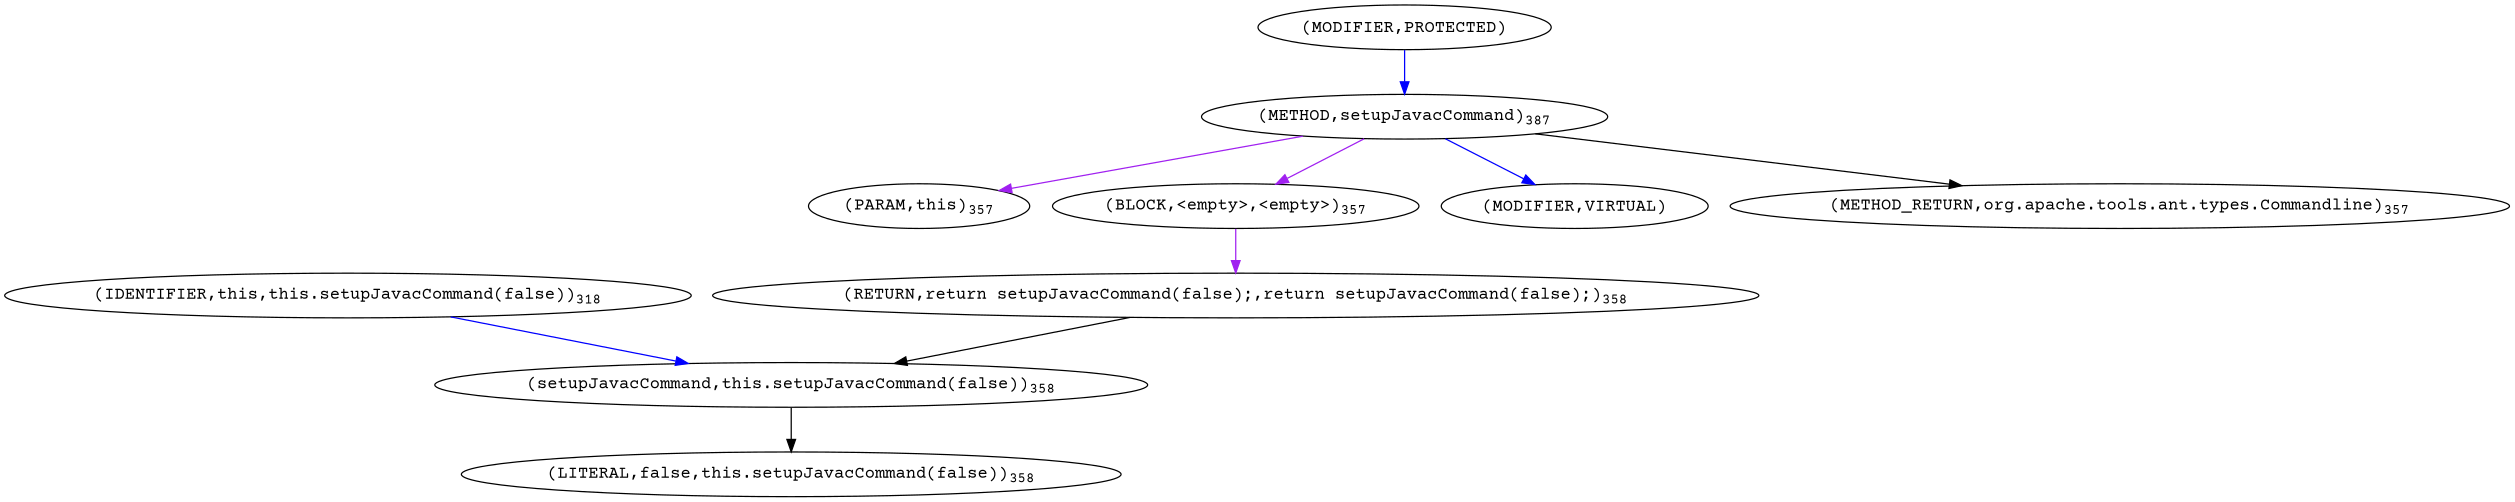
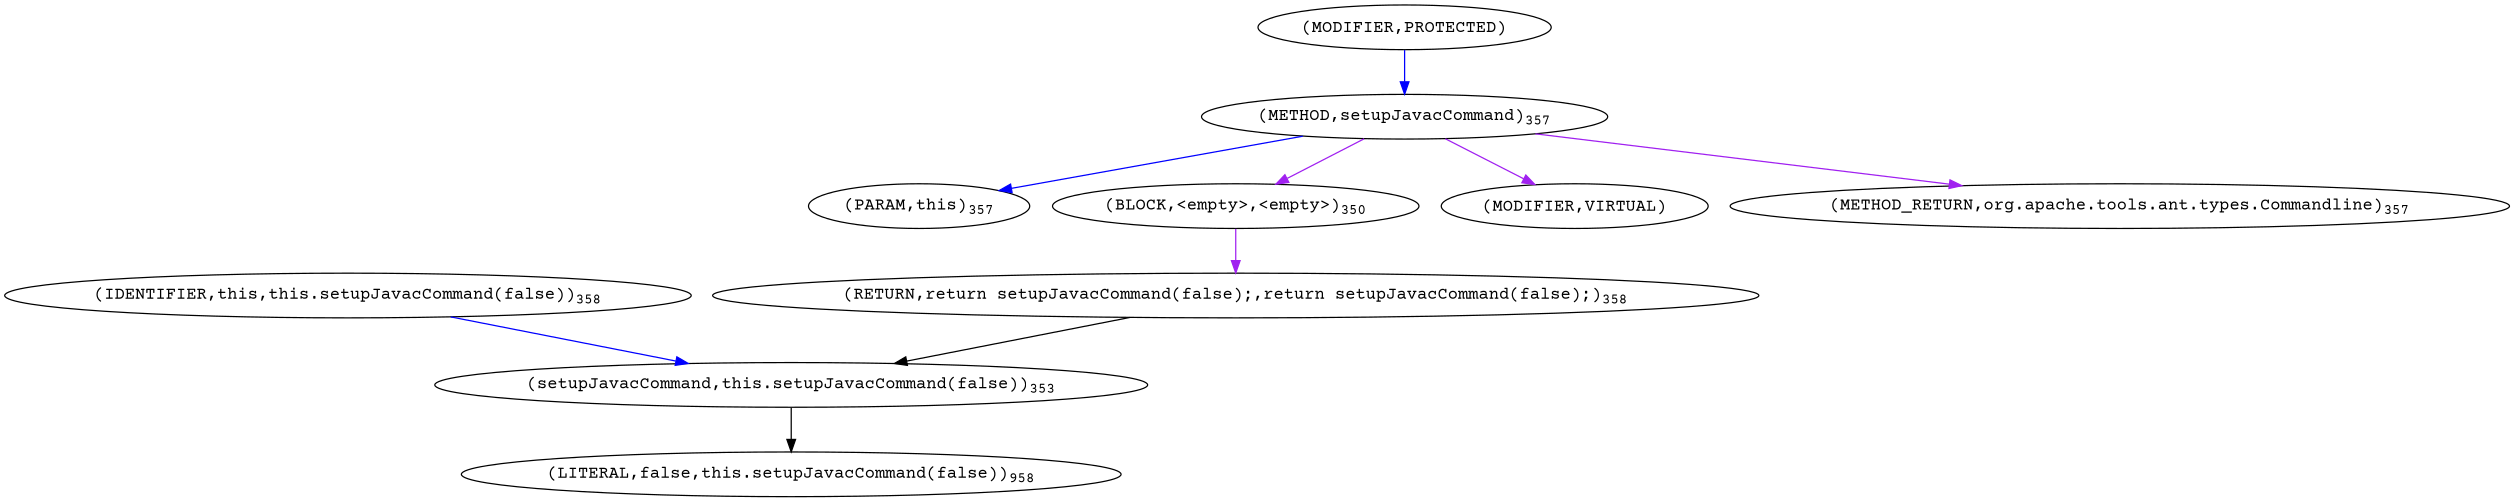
(1538, 115) -> (1538, 115)
(1485, 159) -> (1485, 159)
(1742, 159) -> (1742, 159)
(1157, 162) -> (1157, 162)
(1354, 204) -> (1354, 204)
(589, 294) -> (589, 294)
(1043, 383) -> (1043, 383)
(1022, 472) -> (1022, 472)
